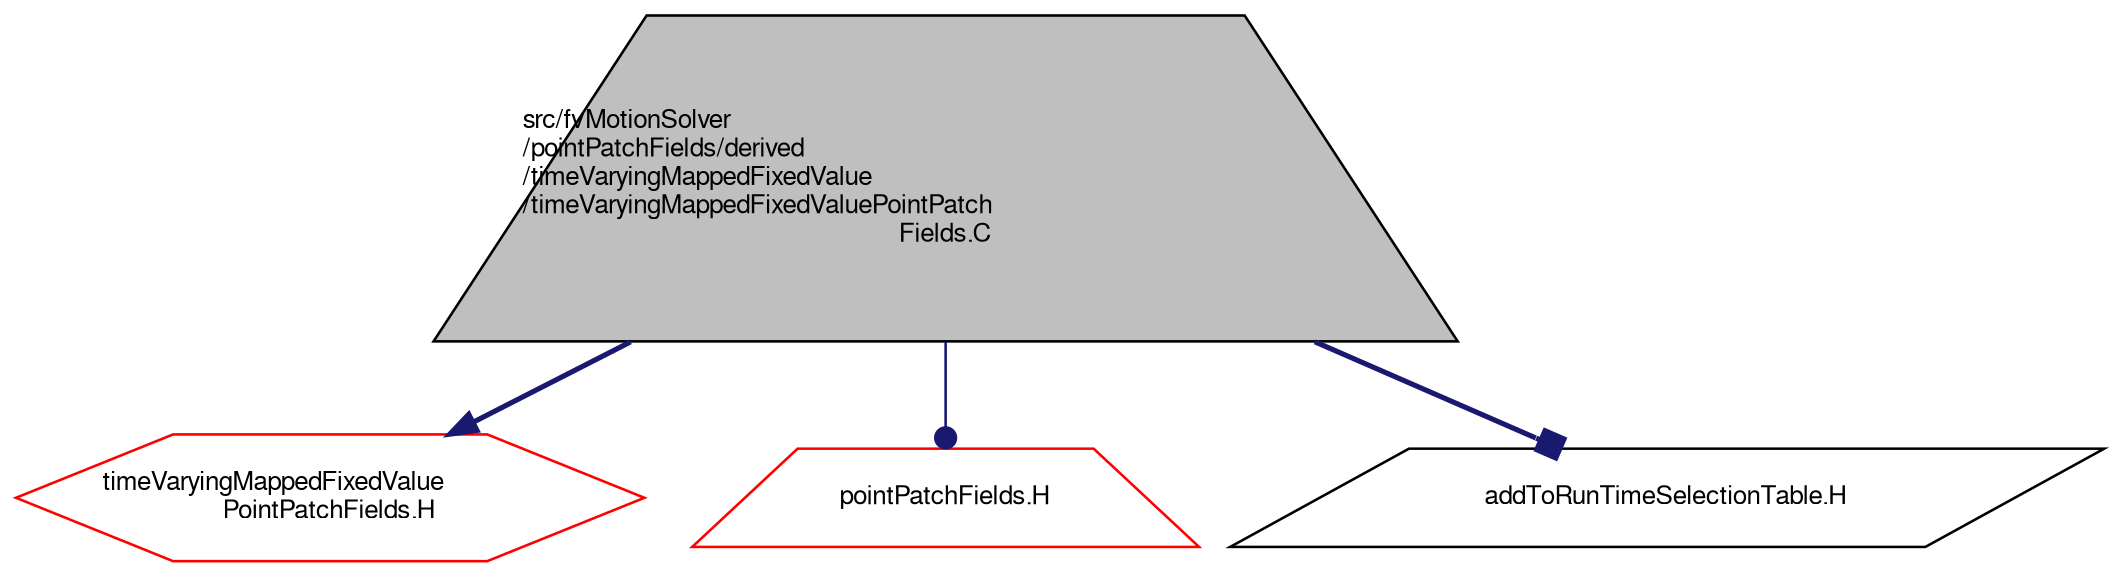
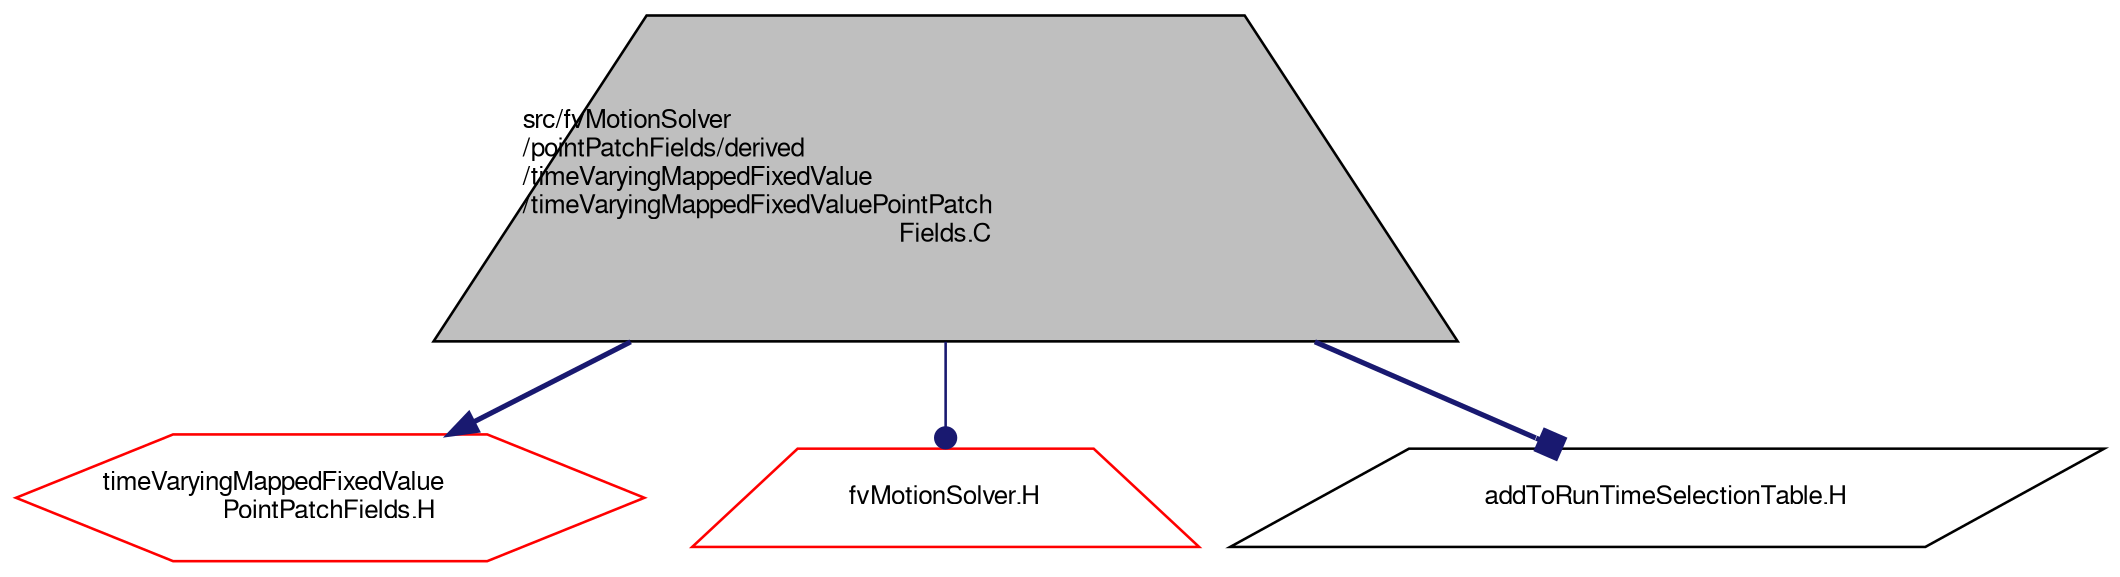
(946, 498) -> (946, 498)
